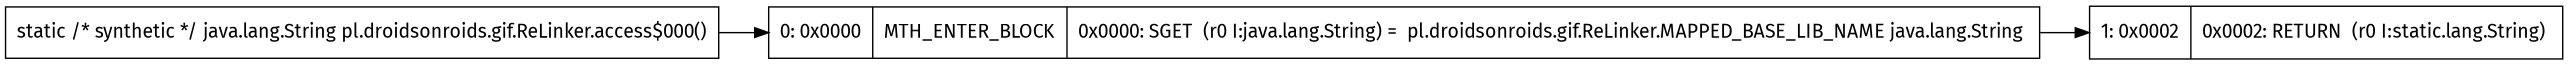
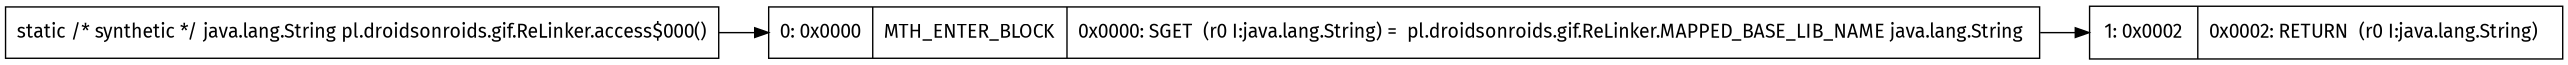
(2377, 32) -> (2376, 32)
